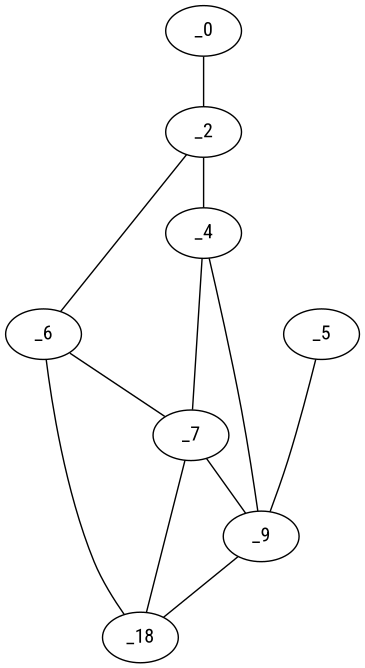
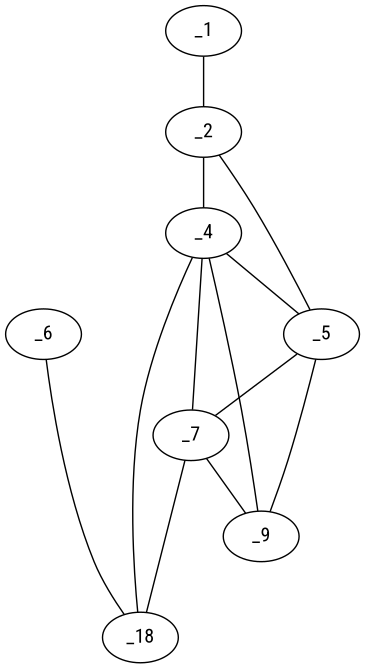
(204, 31) -> (204, 31)
(124, 233) -> (268, 231)
none -> (263, 284)
(117, 385) -> (256, 385)
(201, 587) -> (138, 430)
